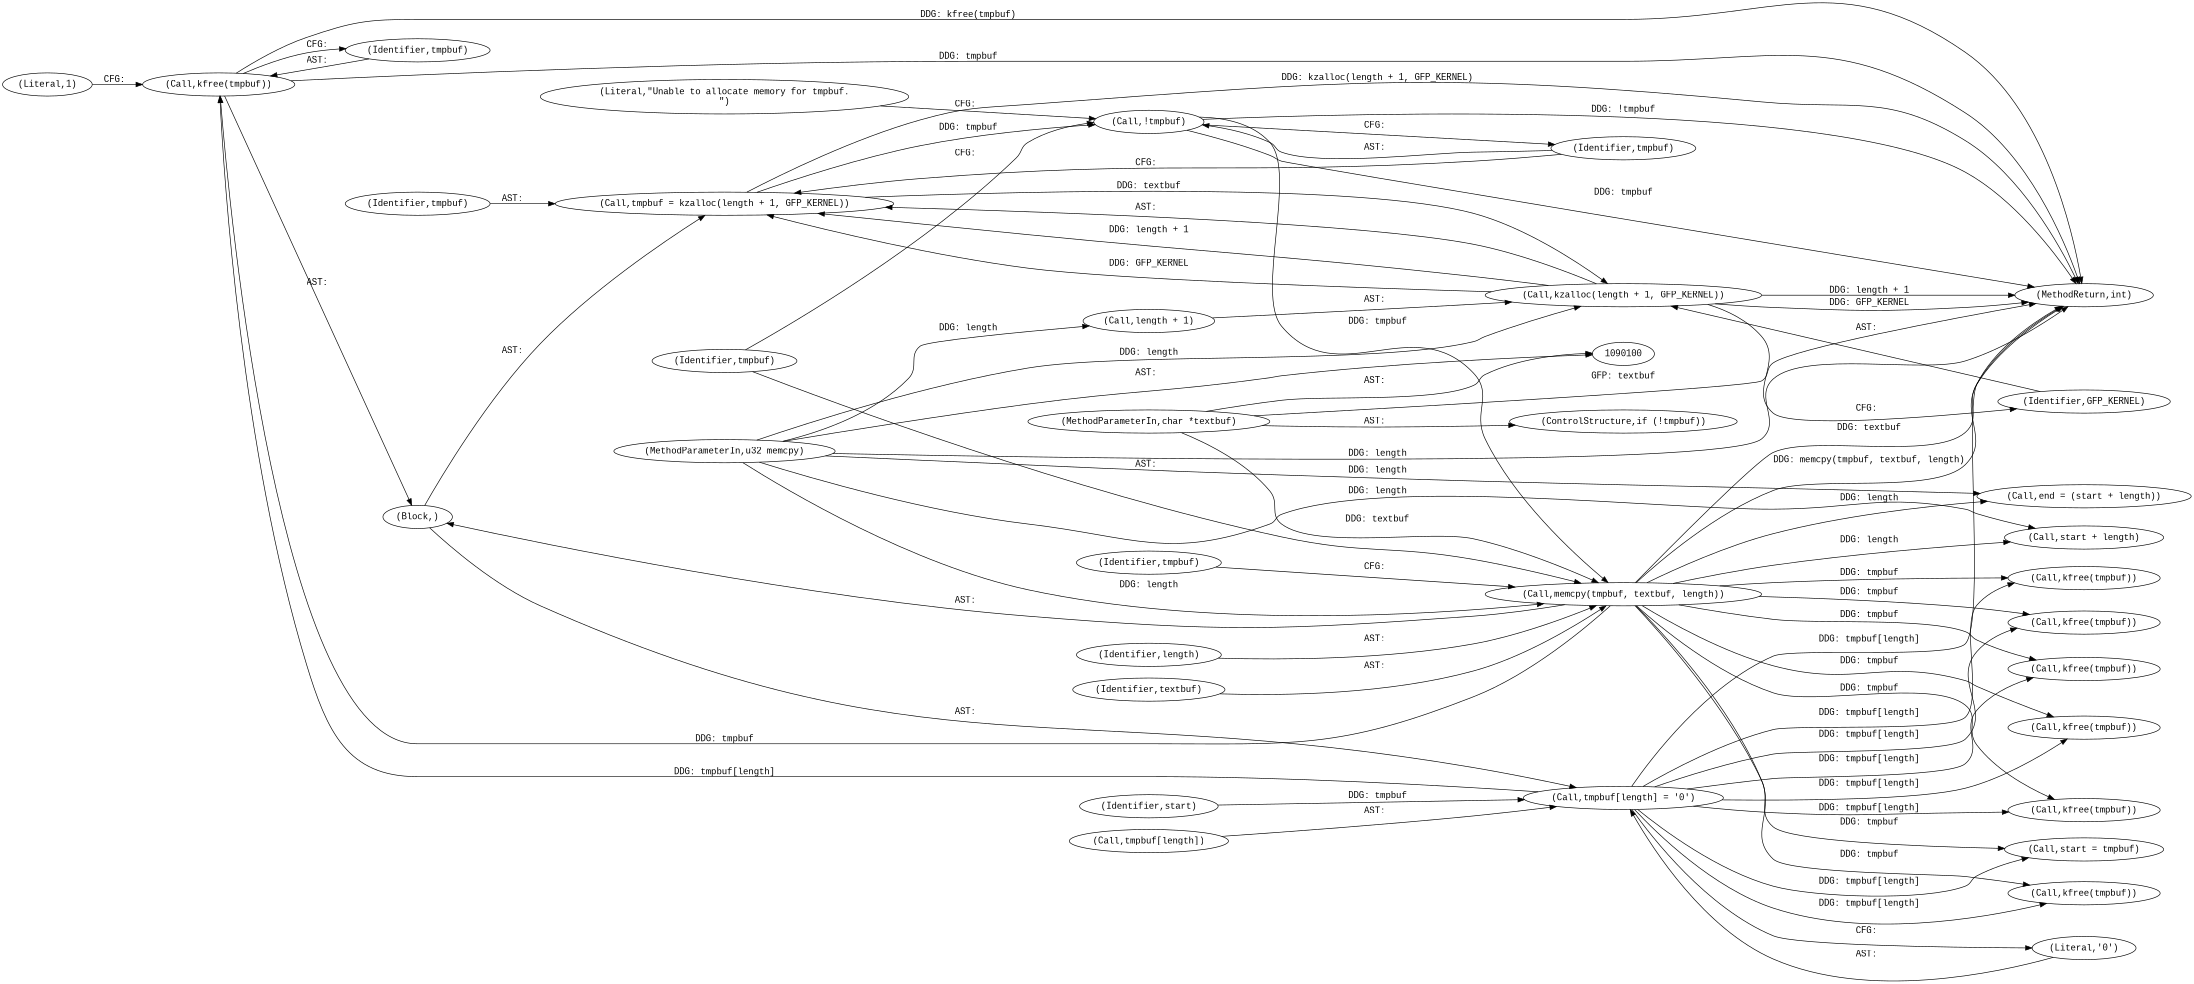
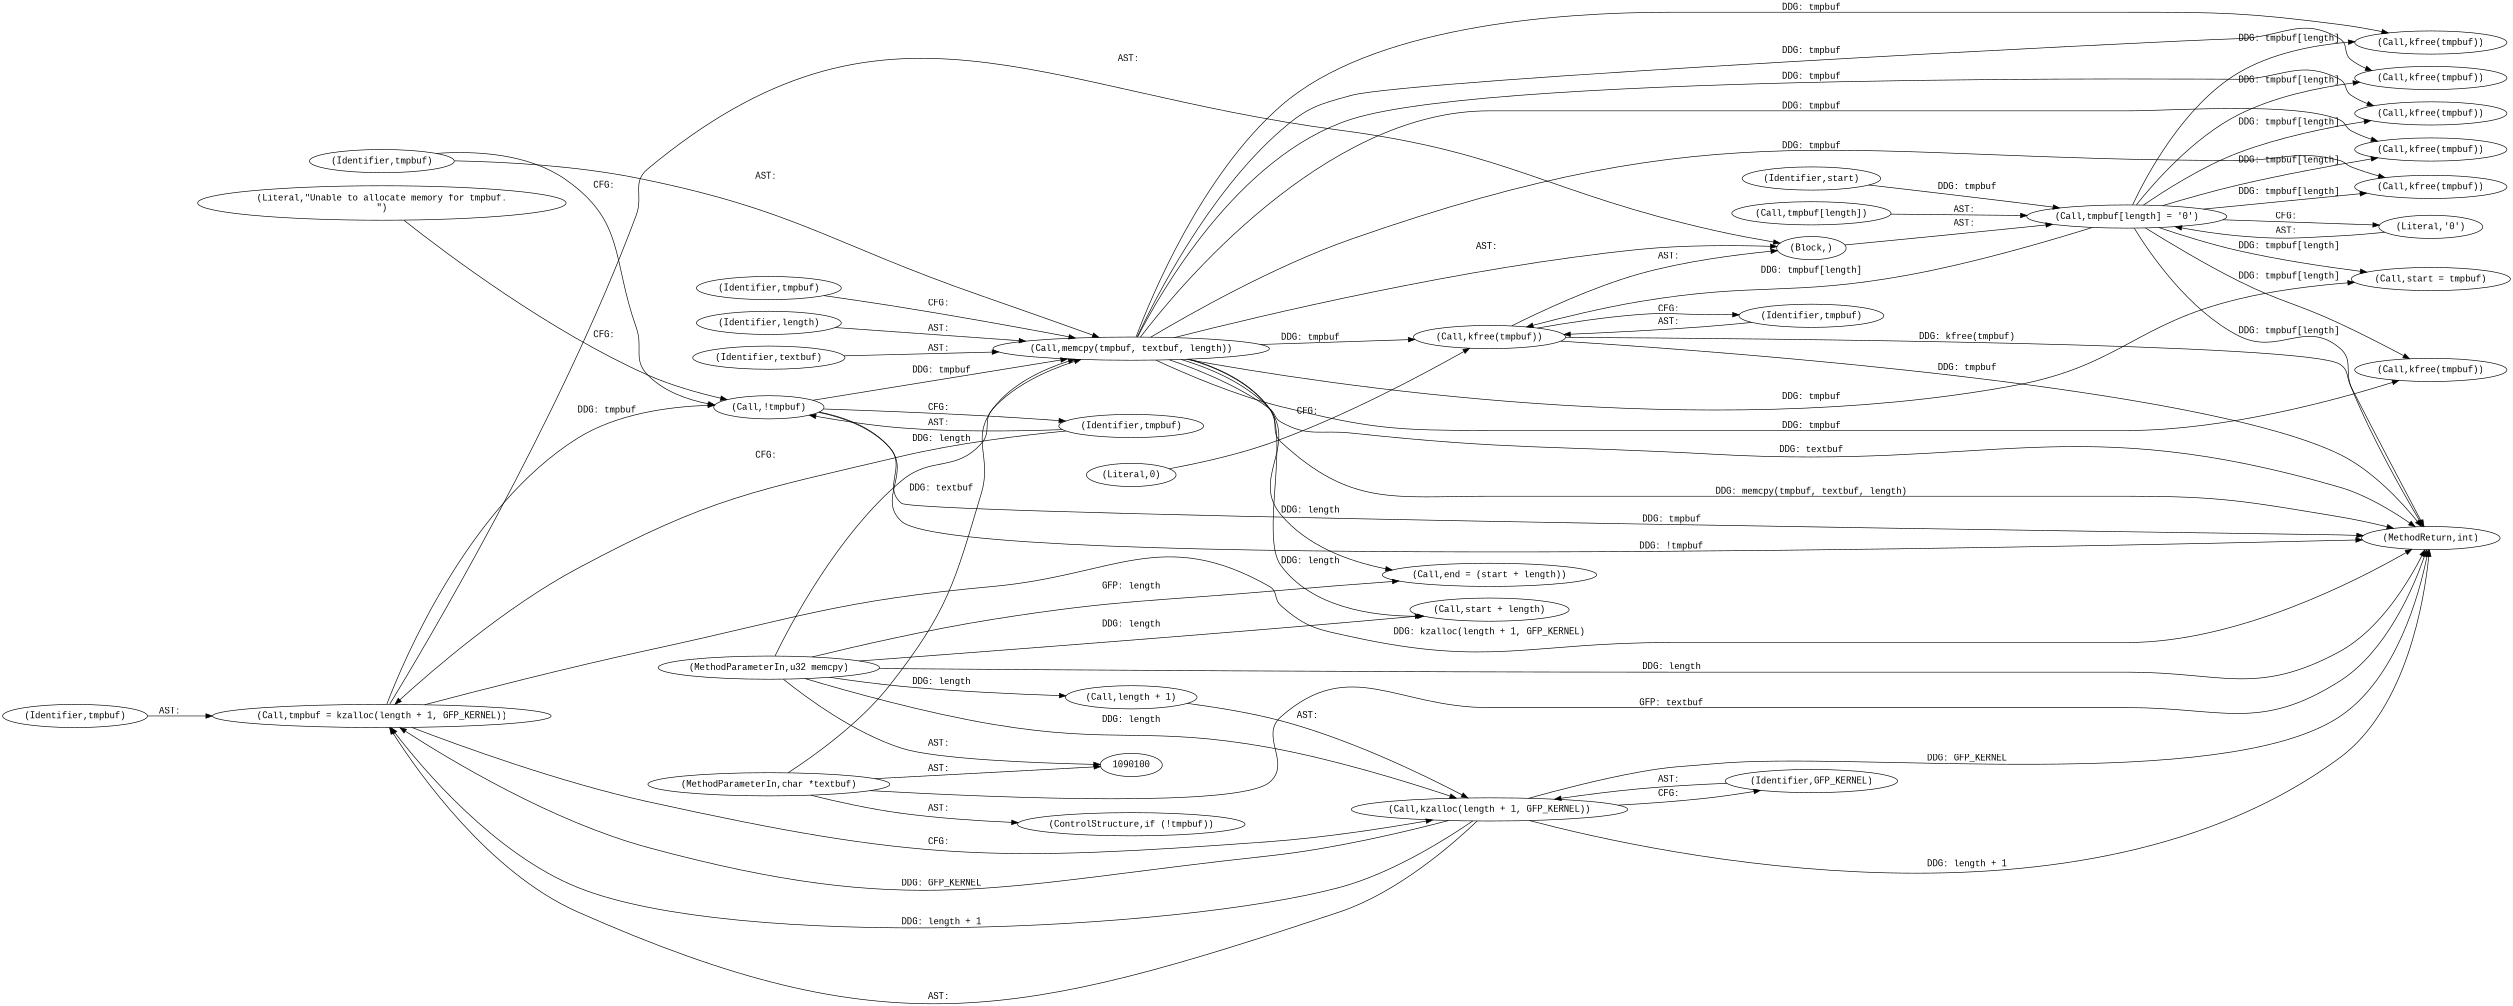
(47, 84) -> (1131, 475)
(1149, 186) -> (941, 842)
(541, 343) -> (909, 60)
(1378, 470) -> (1131, 586)
